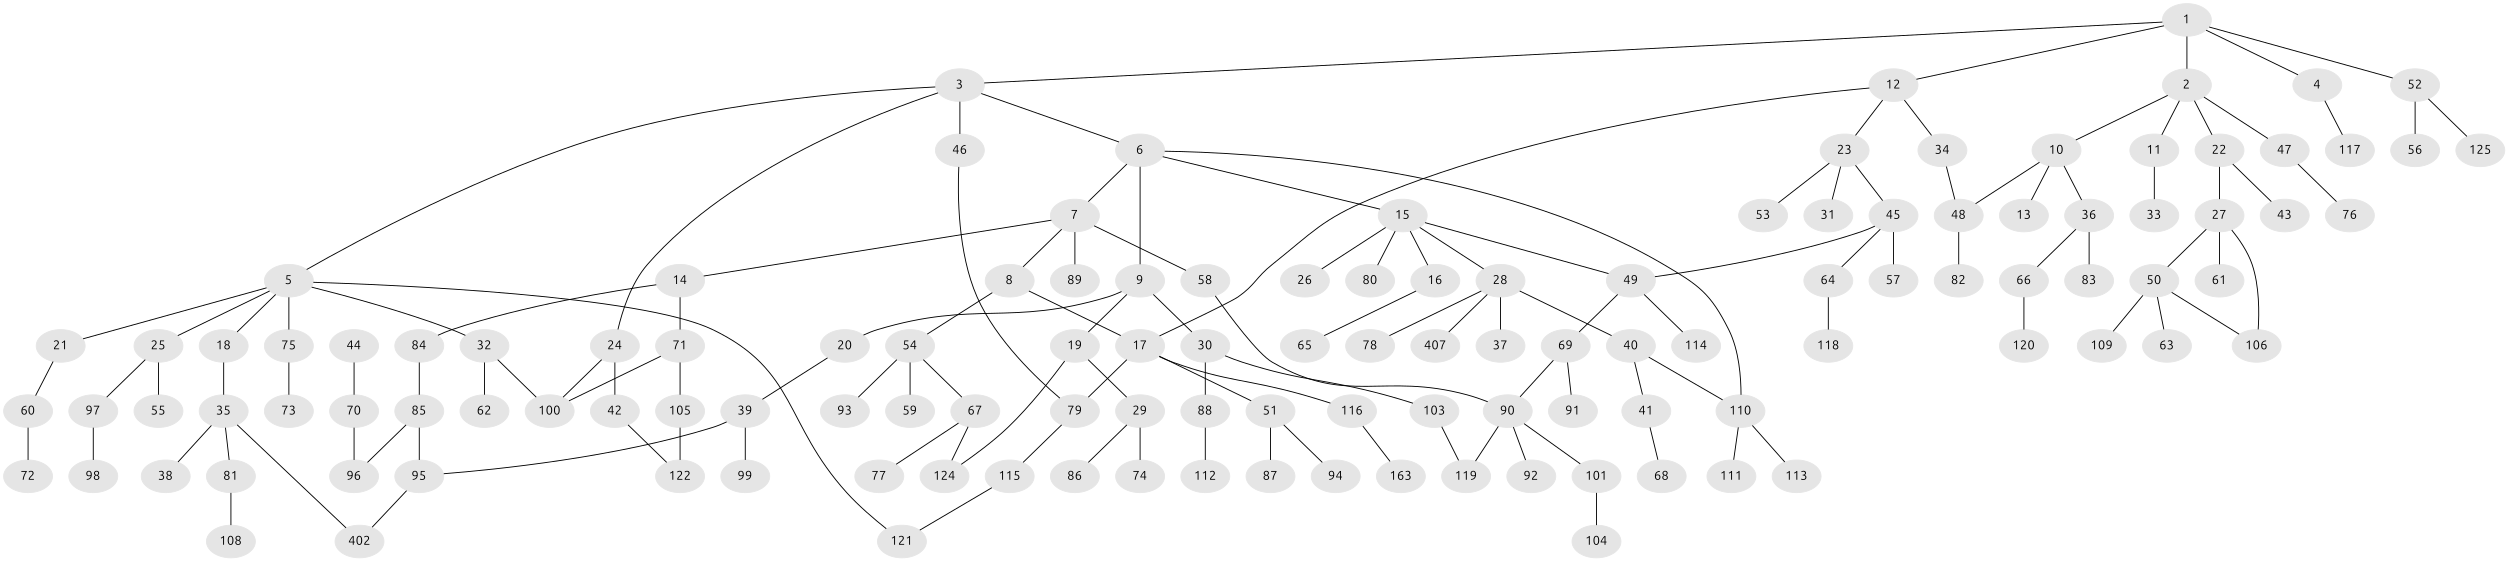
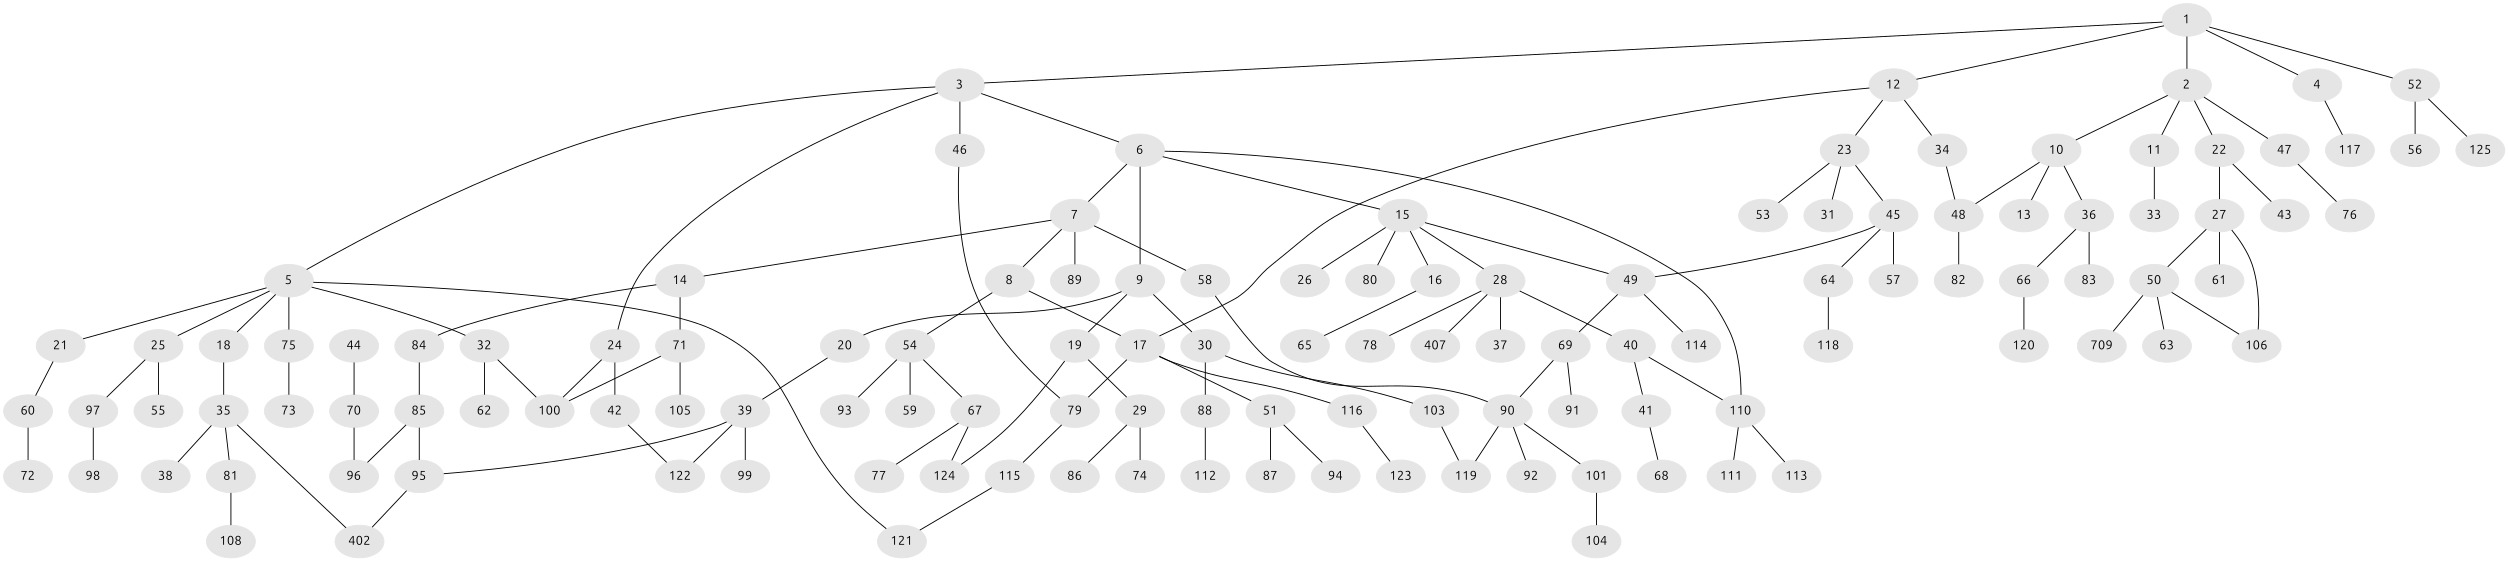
(2102, 346) -> (2102, 346)
(680, 444) -> (713, 444)
(1401, 476) -> (1401, 476)
